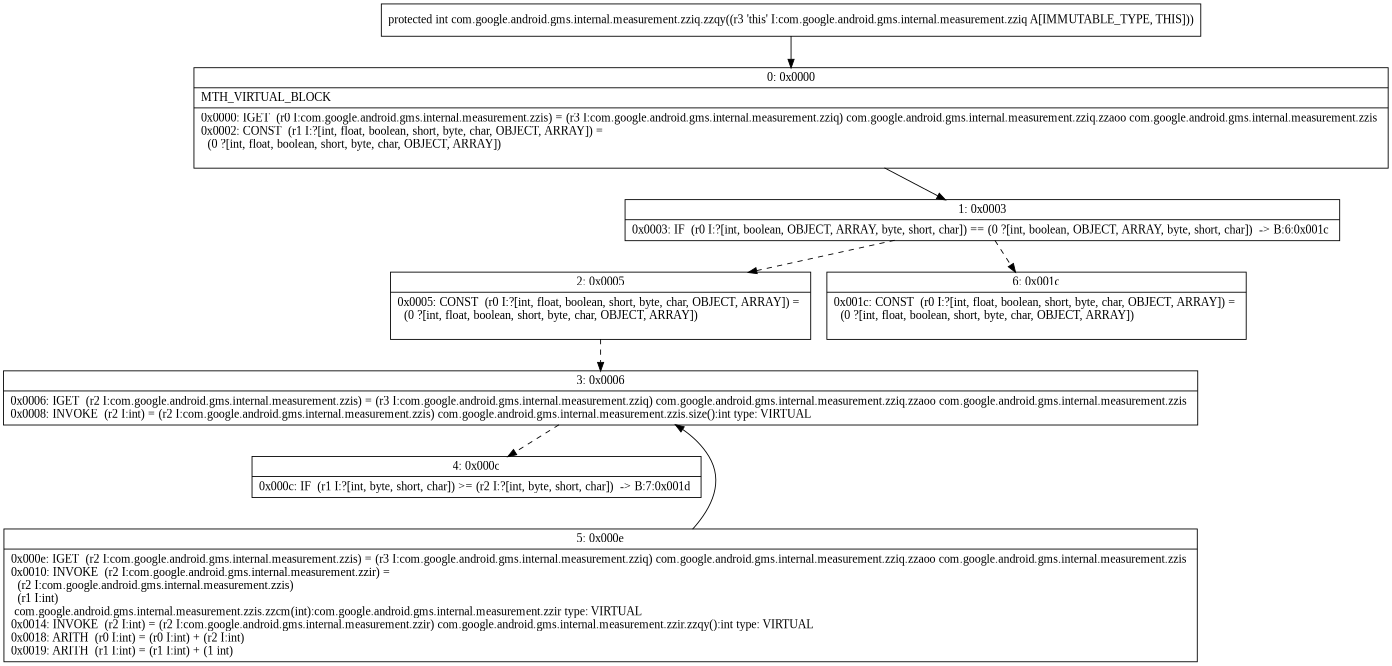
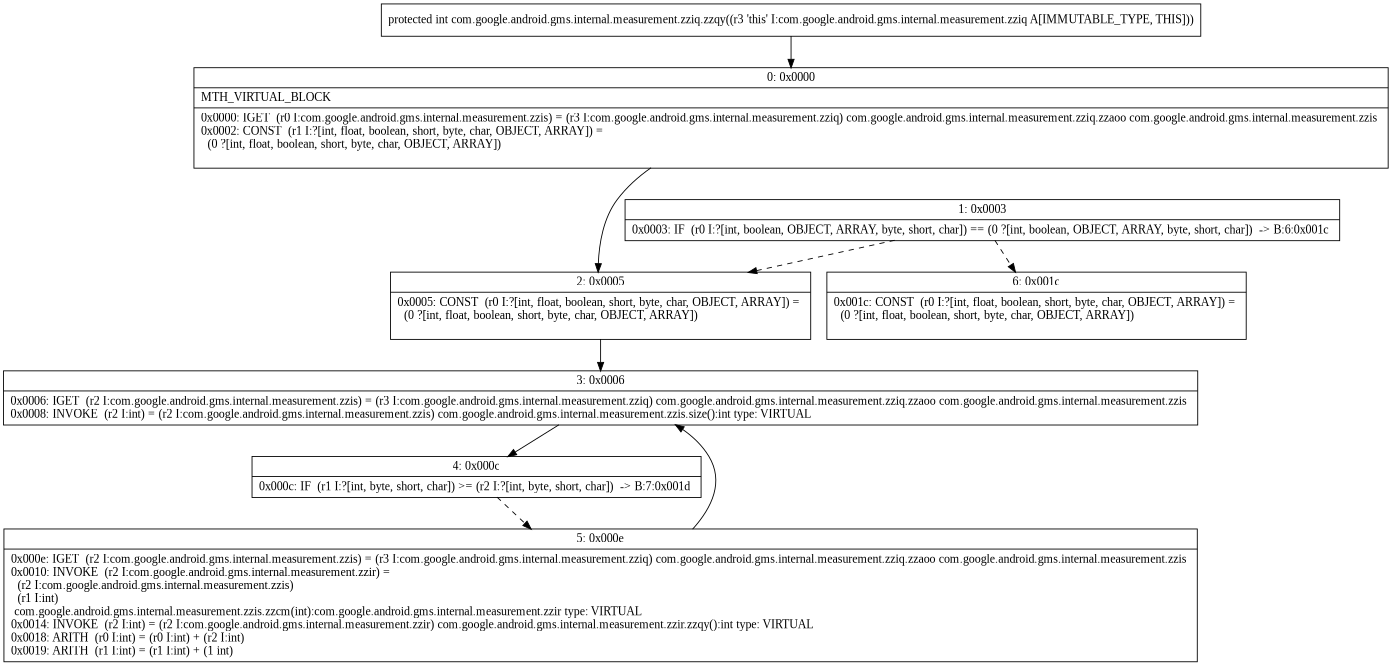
(911, 182) -> (612, 209)
(601, 351) -> (601, 351)
(537, 438) -> (537, 438)
none -> (511, 510)
